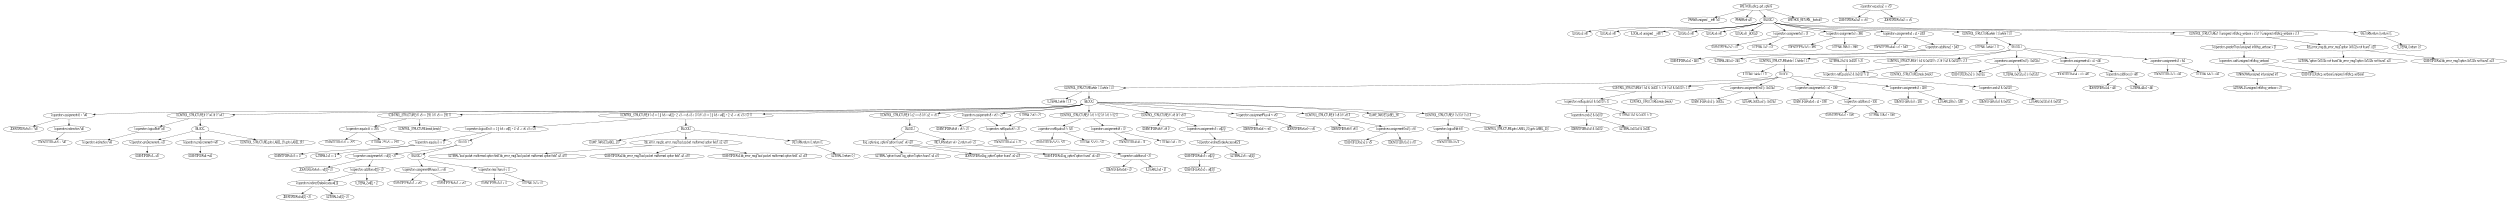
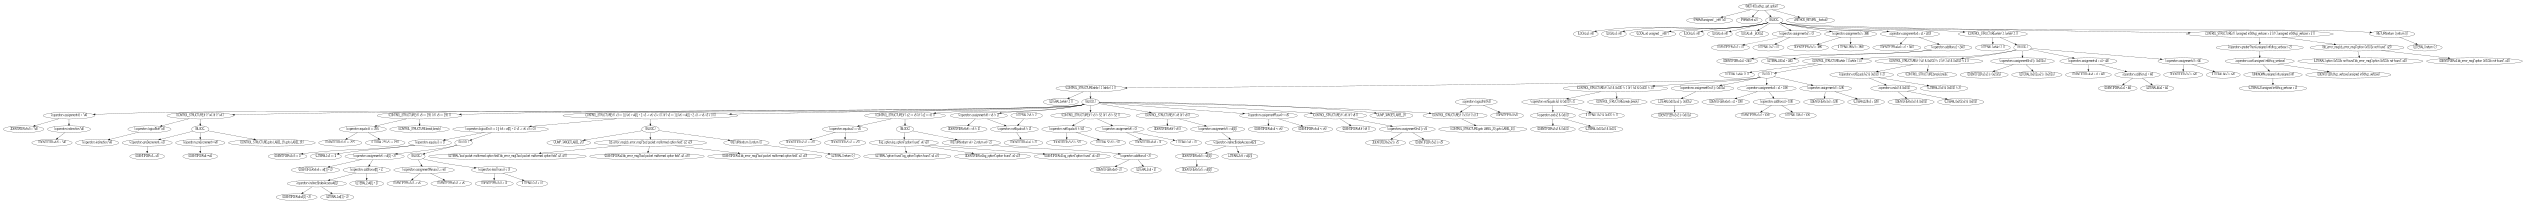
(1846, 67) -> (1903, 82)
(1731, 95) -> (1675, 108)
(1448, 121) -> (1467, 108)
none -> (875, 122)
